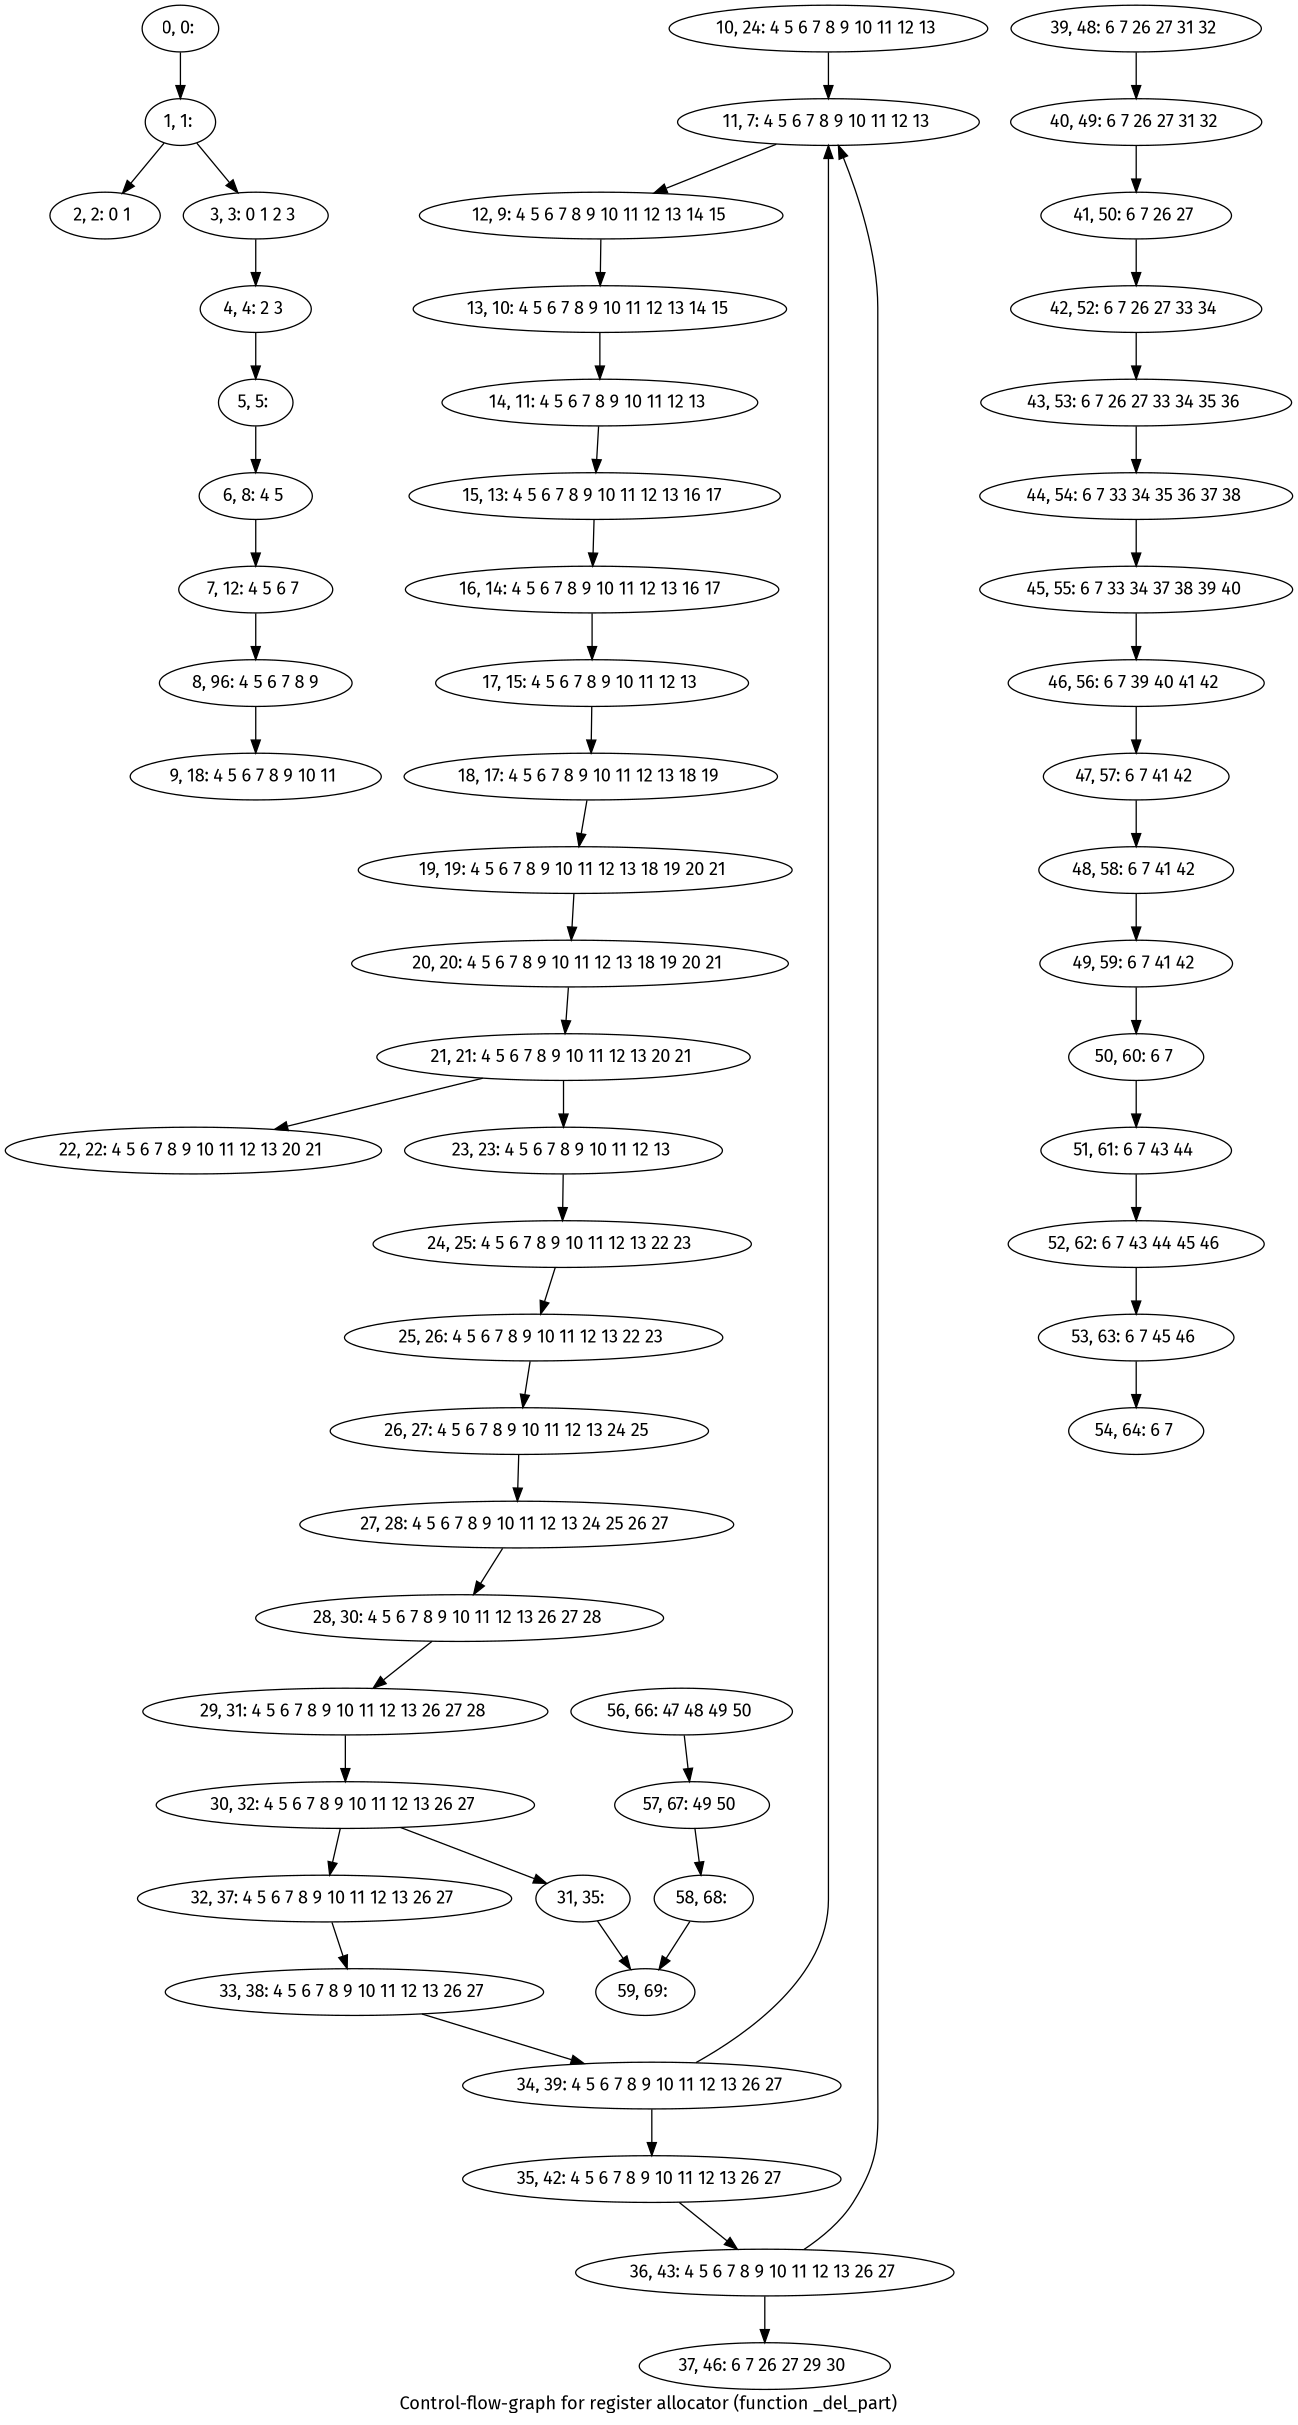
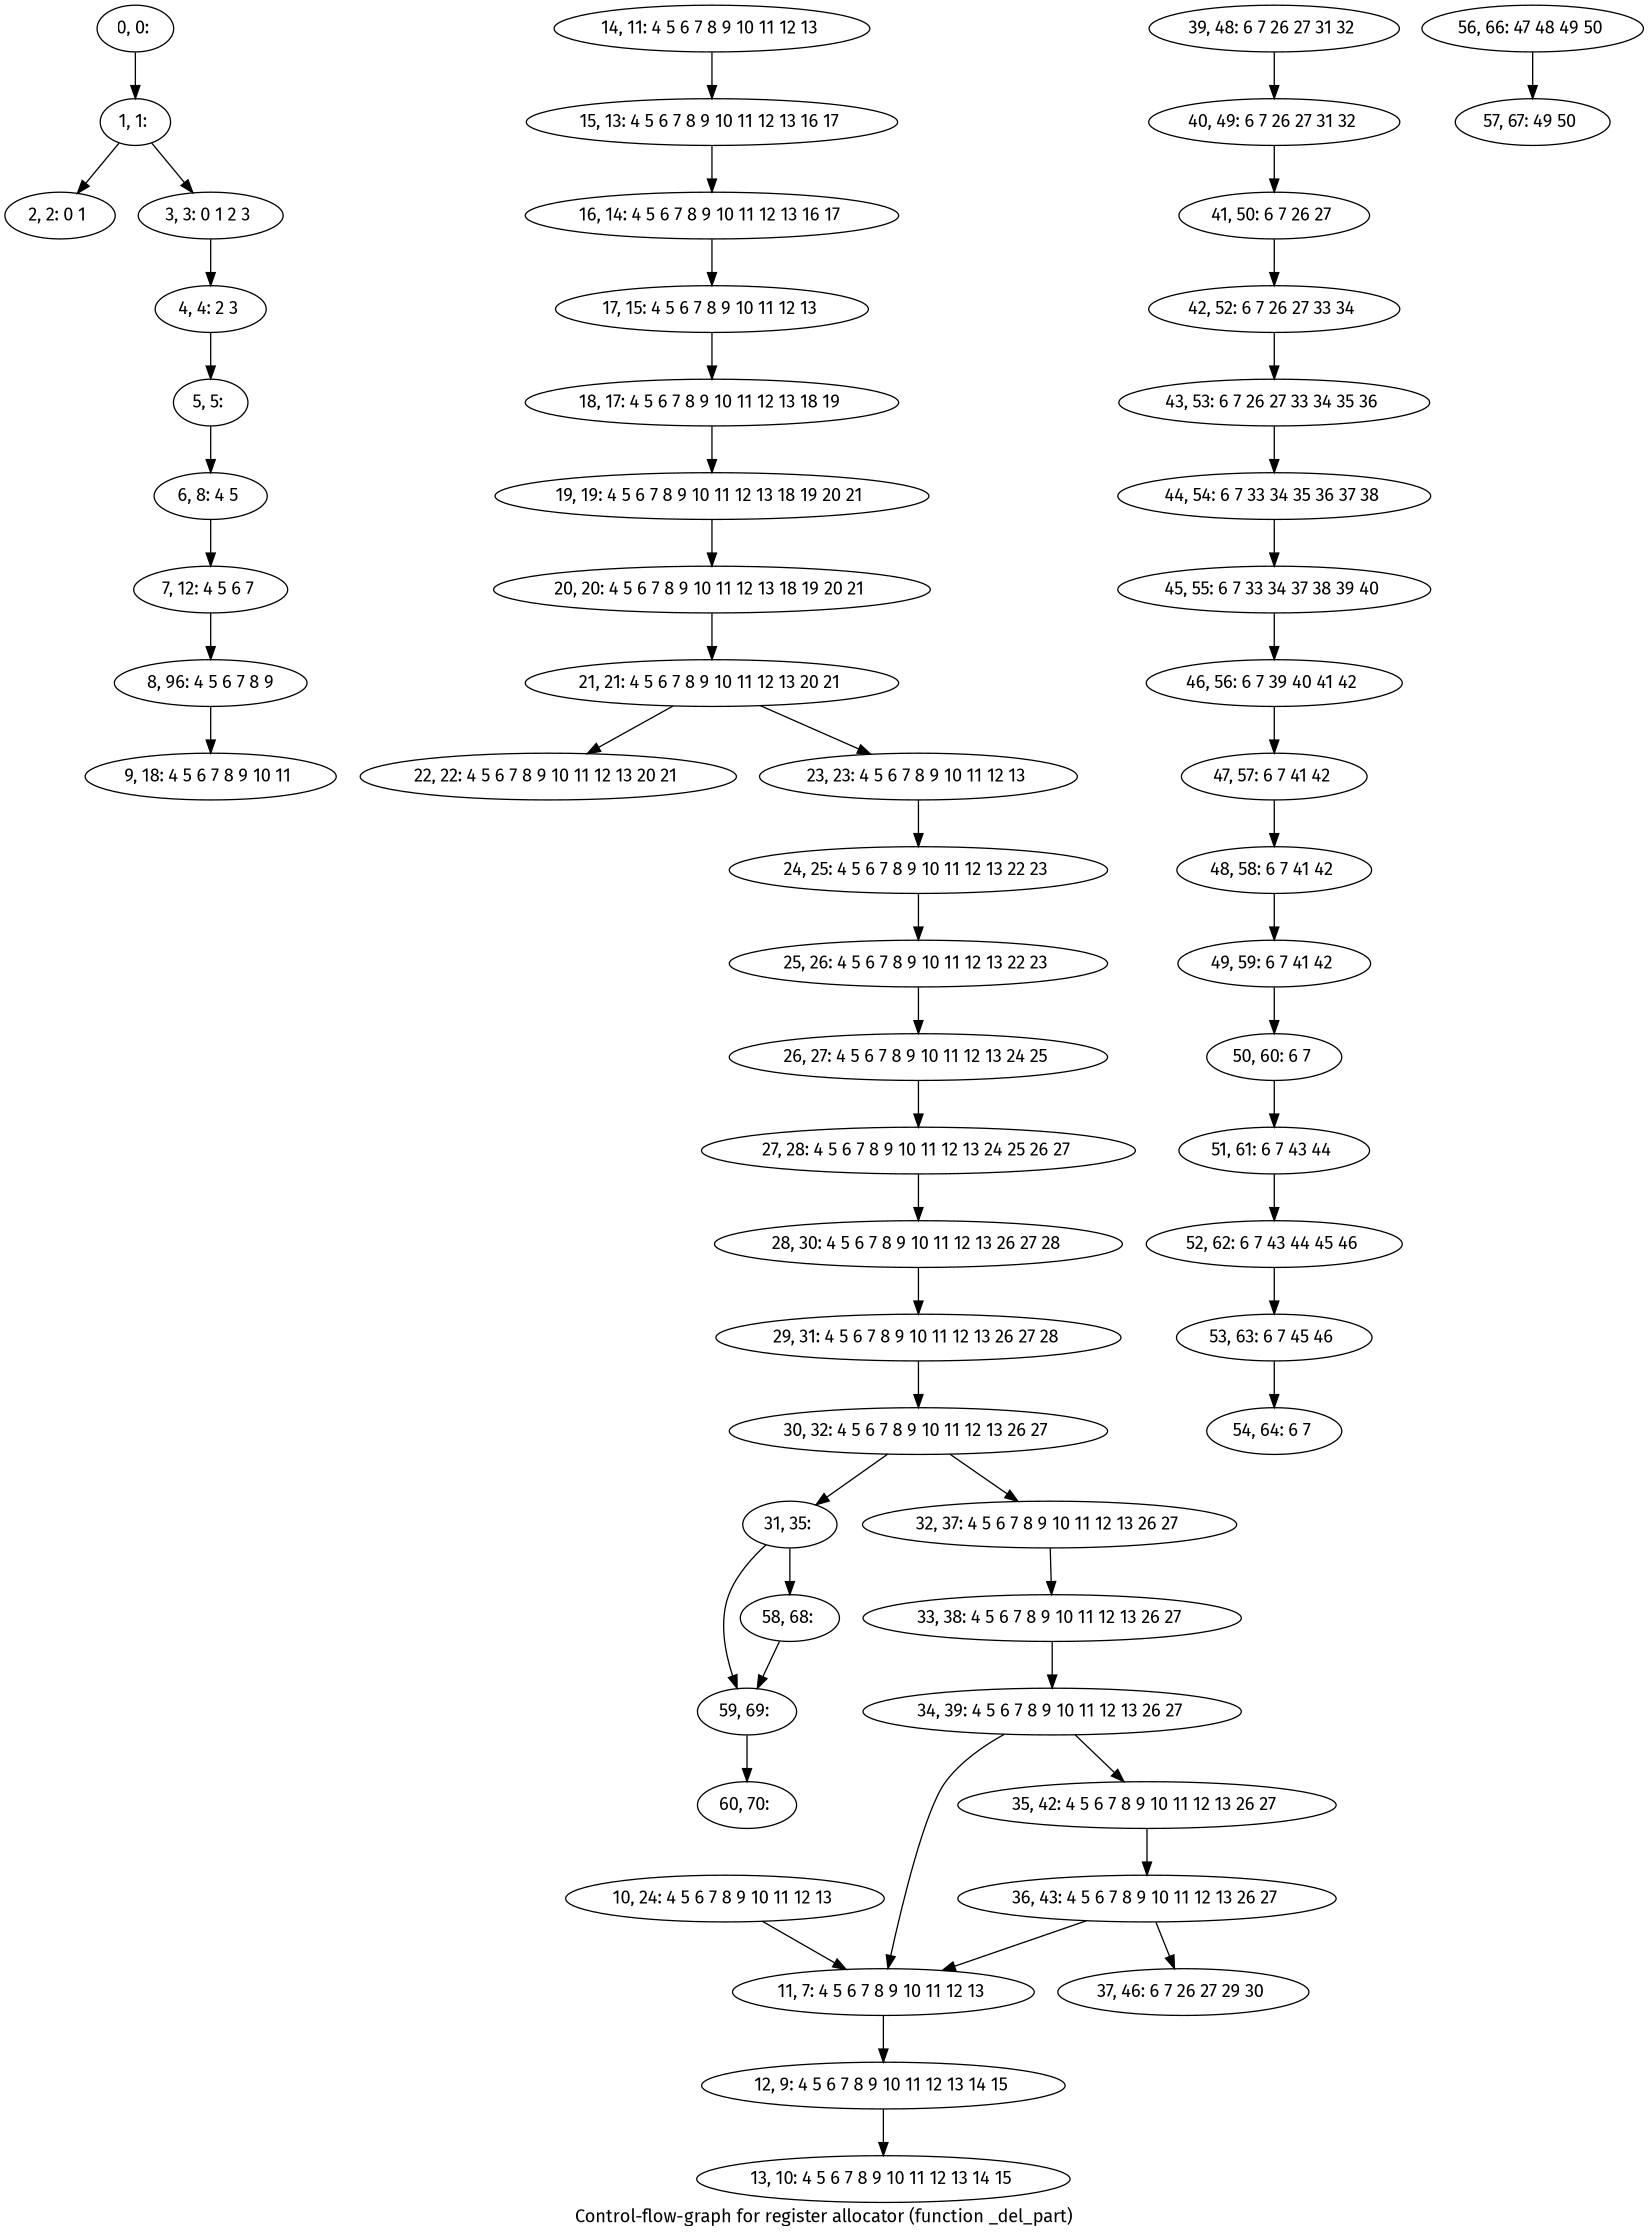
(600, 349) -> none
none -> (747, 1805)
(697, 1845) -> (790, 1565)
